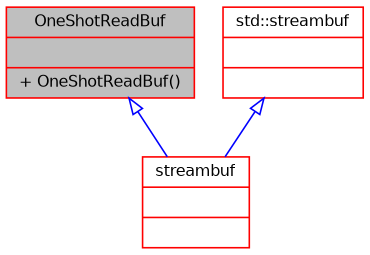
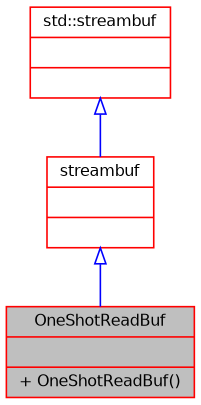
(153, 134) -> (100, 285)
